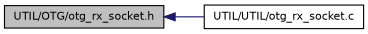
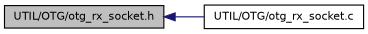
(284, 17) -> (284, 17)
